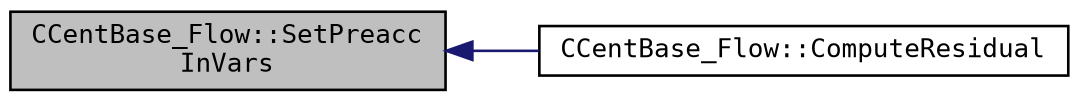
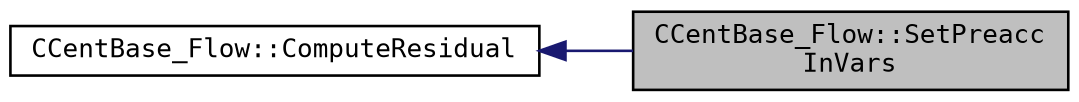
(506, 51) -> (599, 51)
